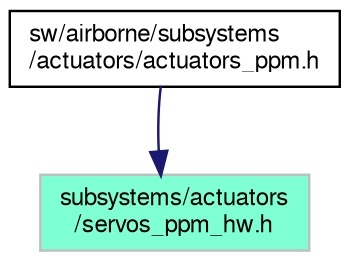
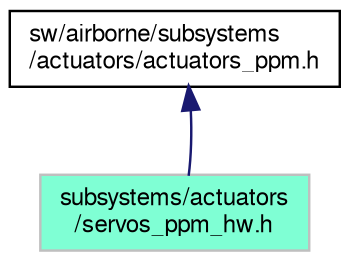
(158, 119) -> (191, 143)
